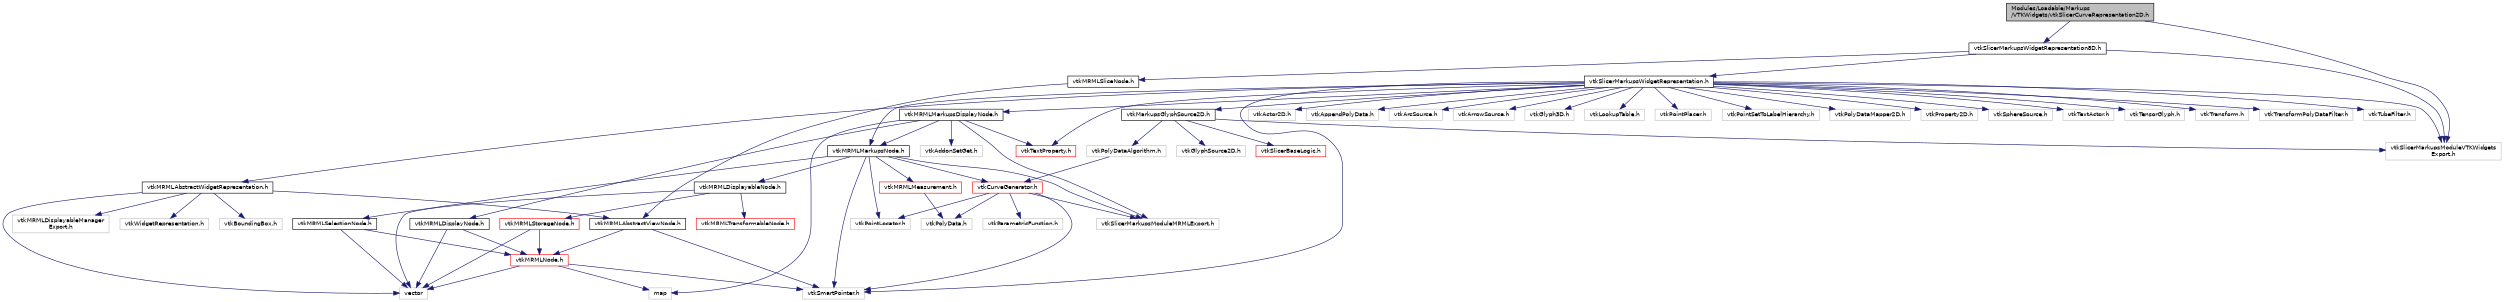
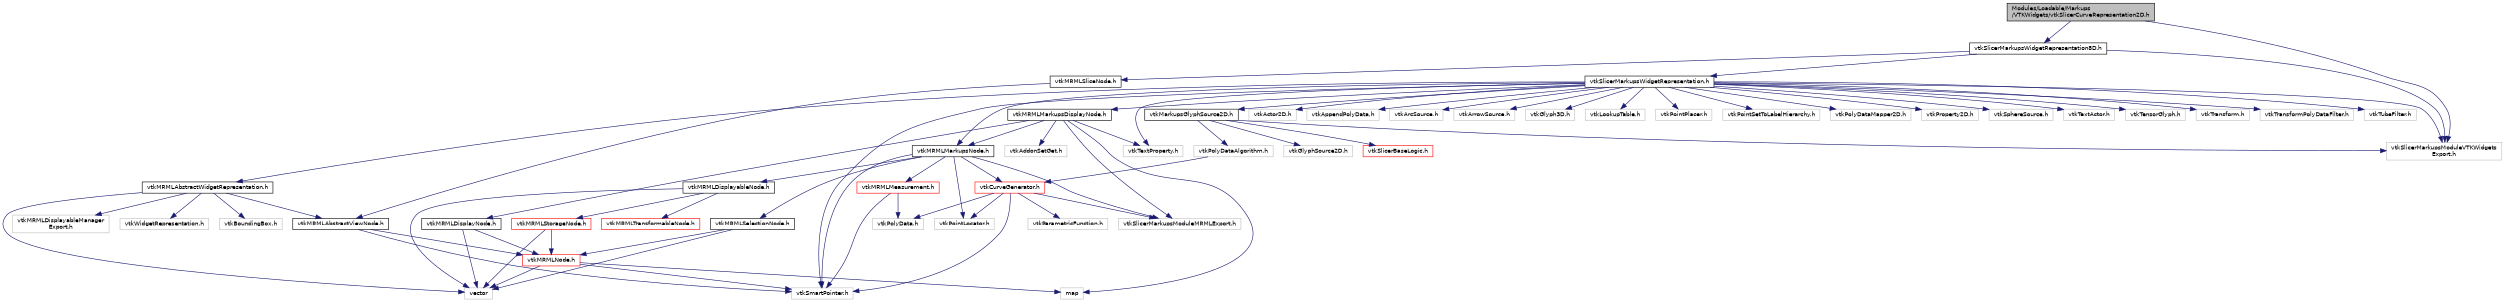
(1046, 151) -> (1153, 151)
none -> (856, 235)
